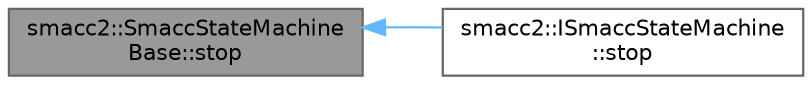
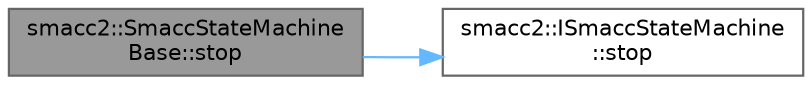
(414, 27) -> (391, 57)
